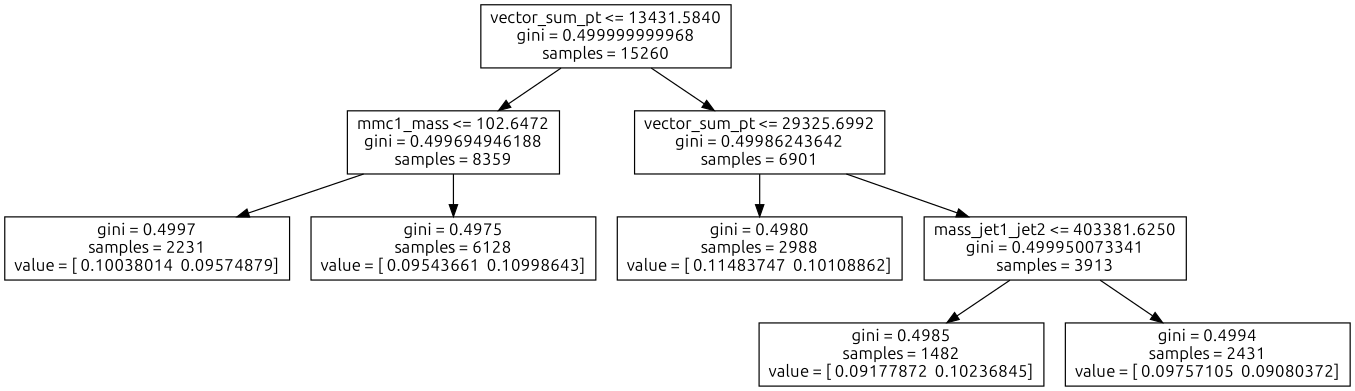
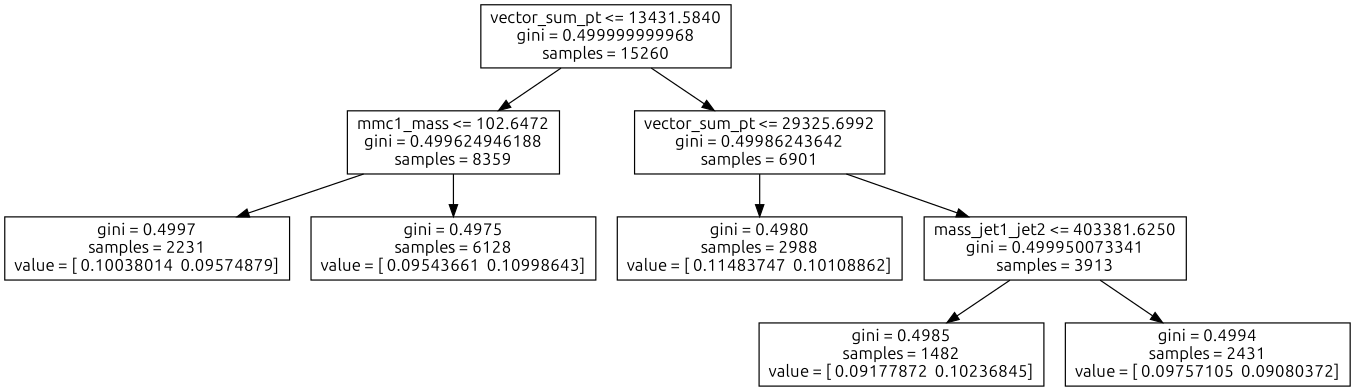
(453, 142) -> (453, 142)
